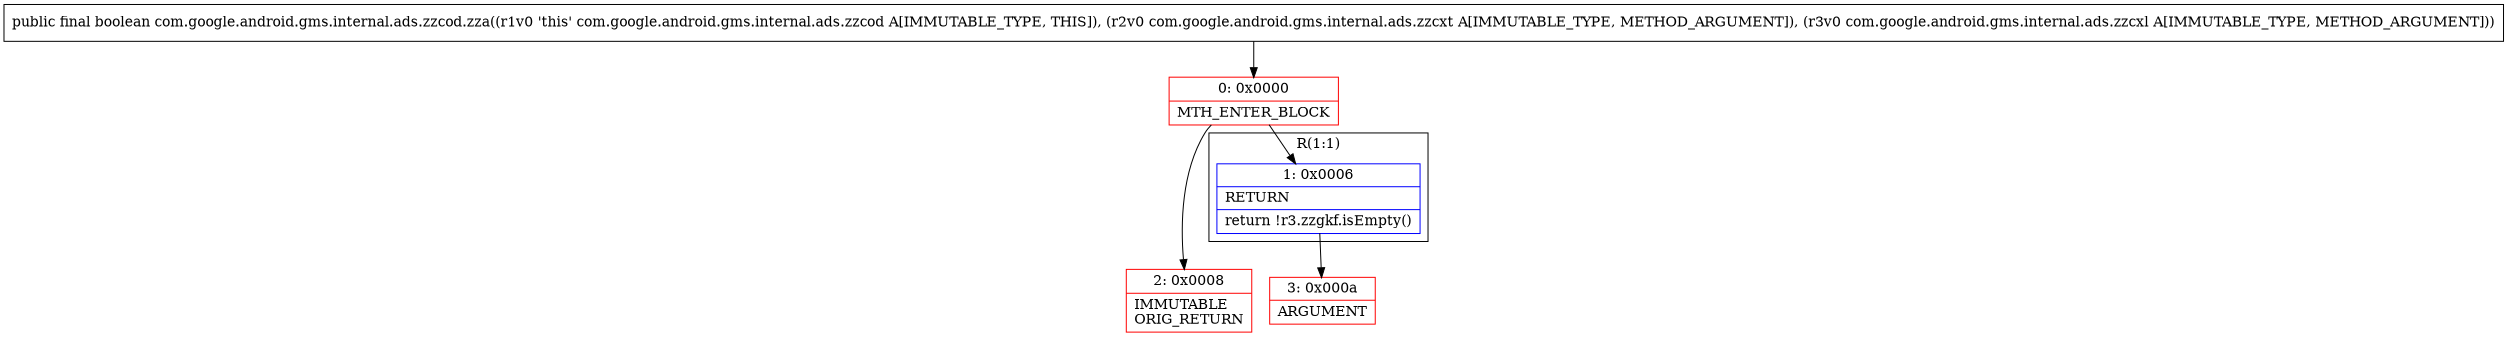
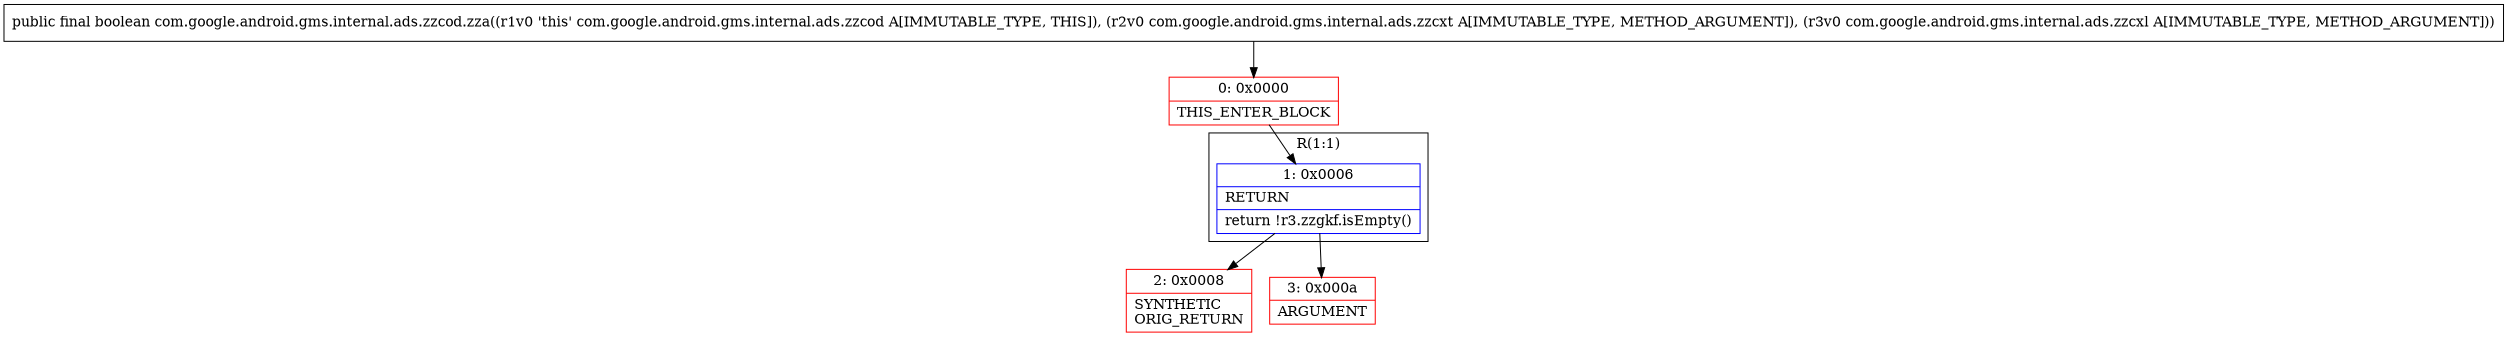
(1254, 113) -> (1254, 113)
(1186, 189) -> (1256, 248)
(1181, 305) -> (1178, 305)
